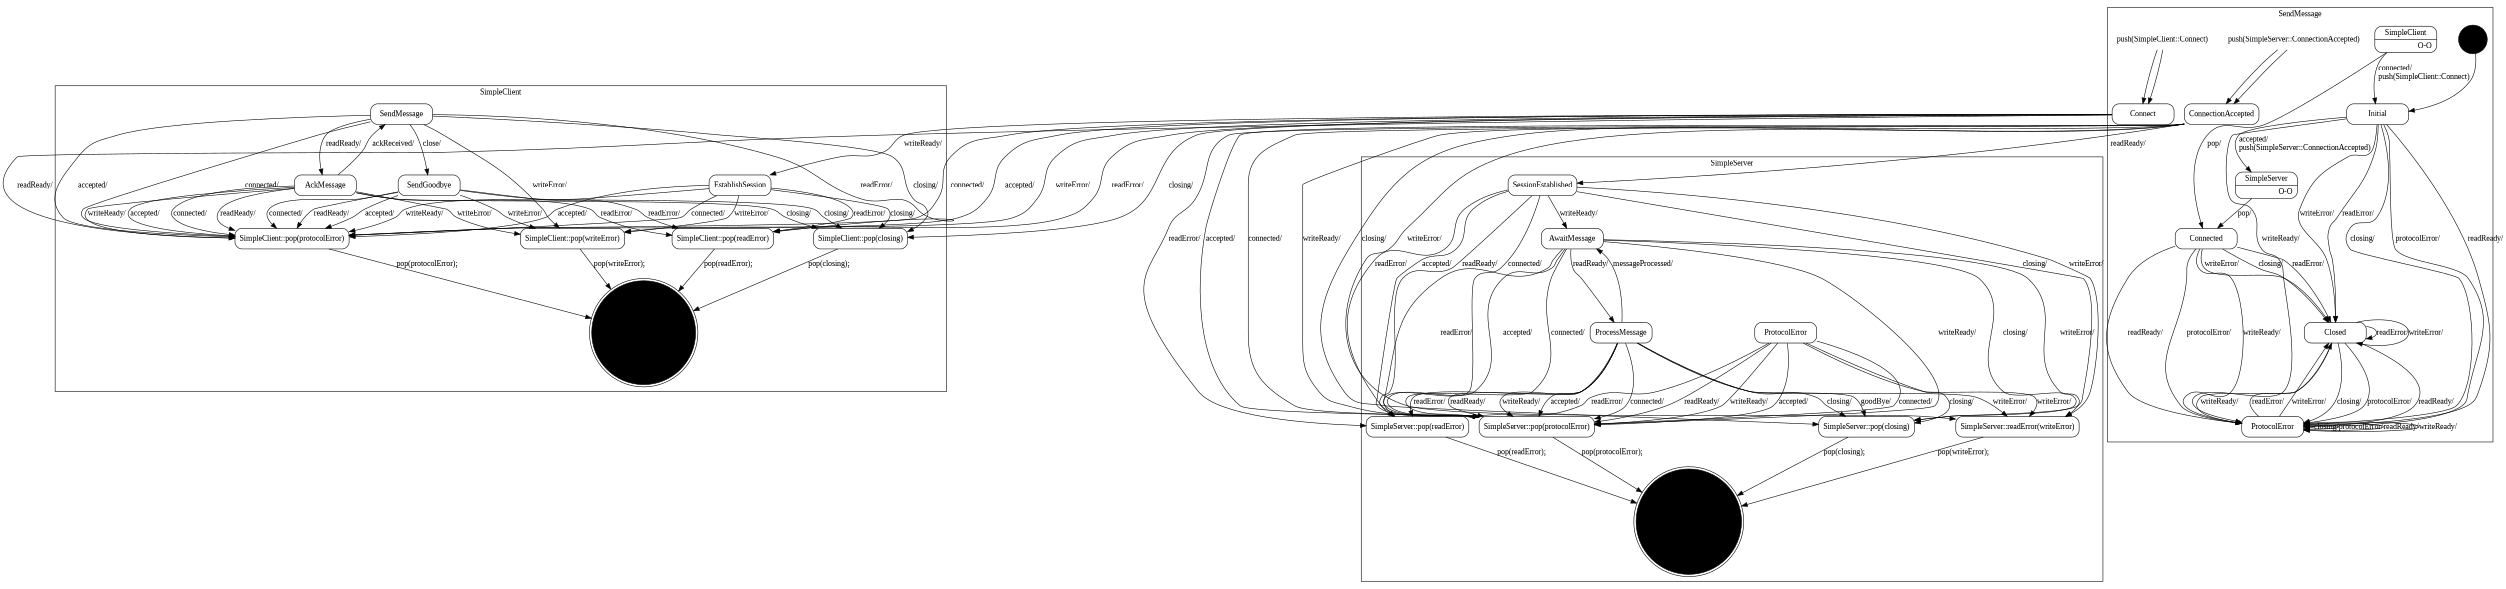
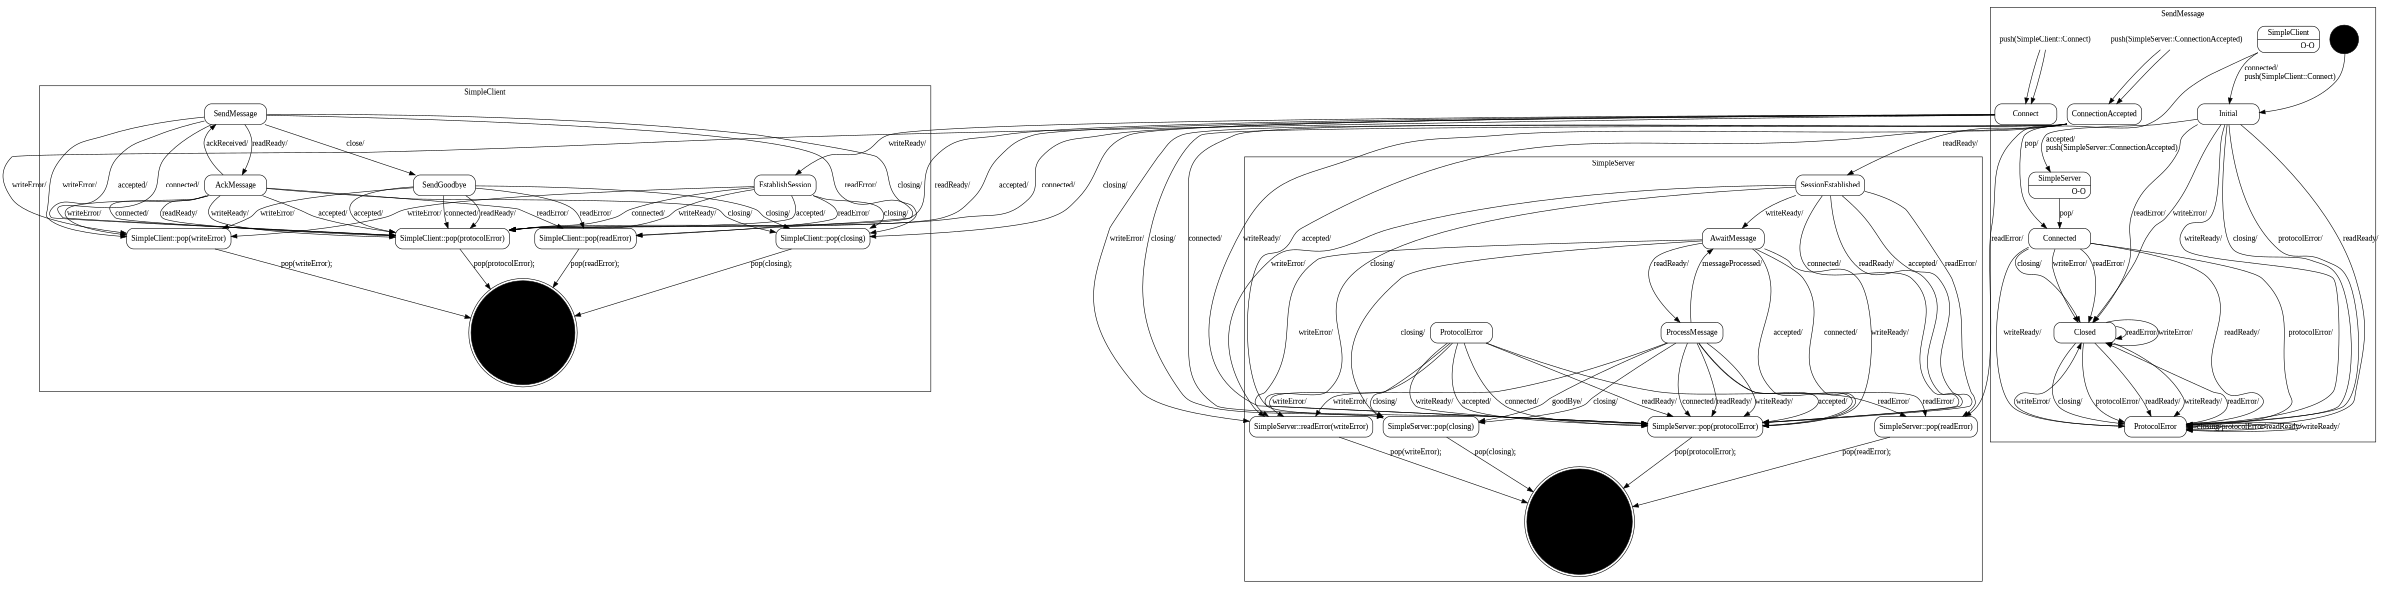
(1186, 134) -> none
(1433, 284) -> none
